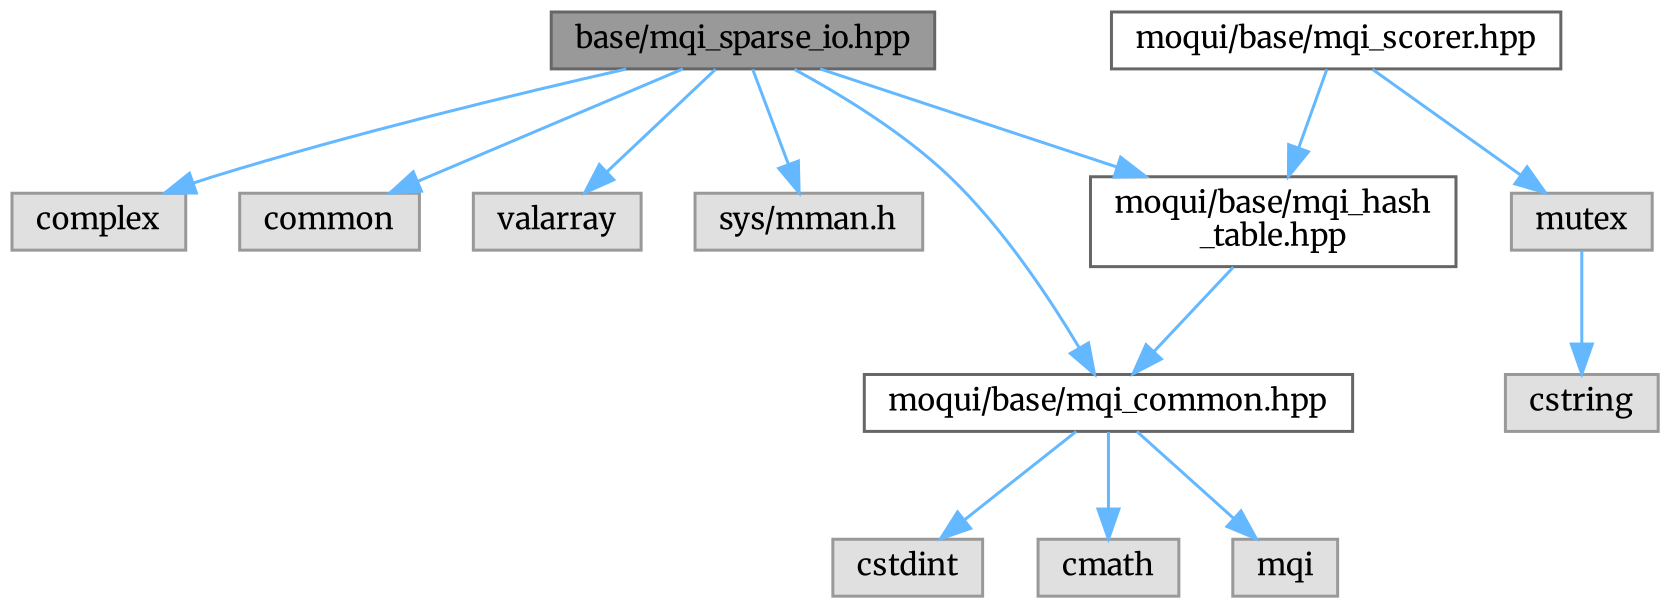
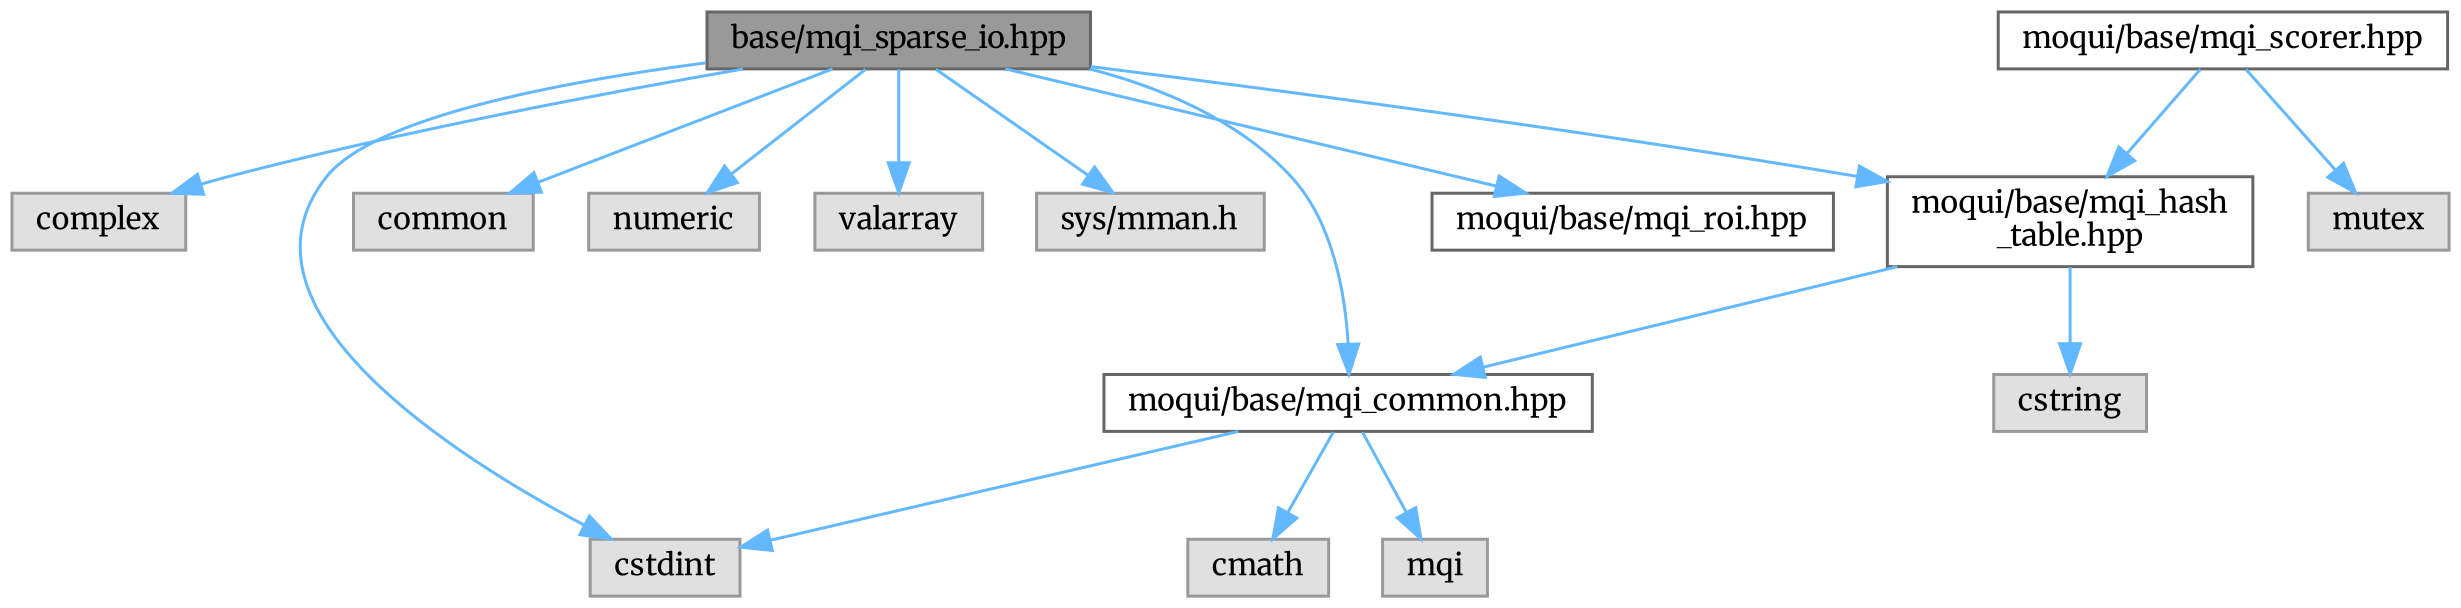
none -> (308, 216)
none -> (674, 222)
none -> (1633, 222)
(1582, 297) -> (2070, 305)
